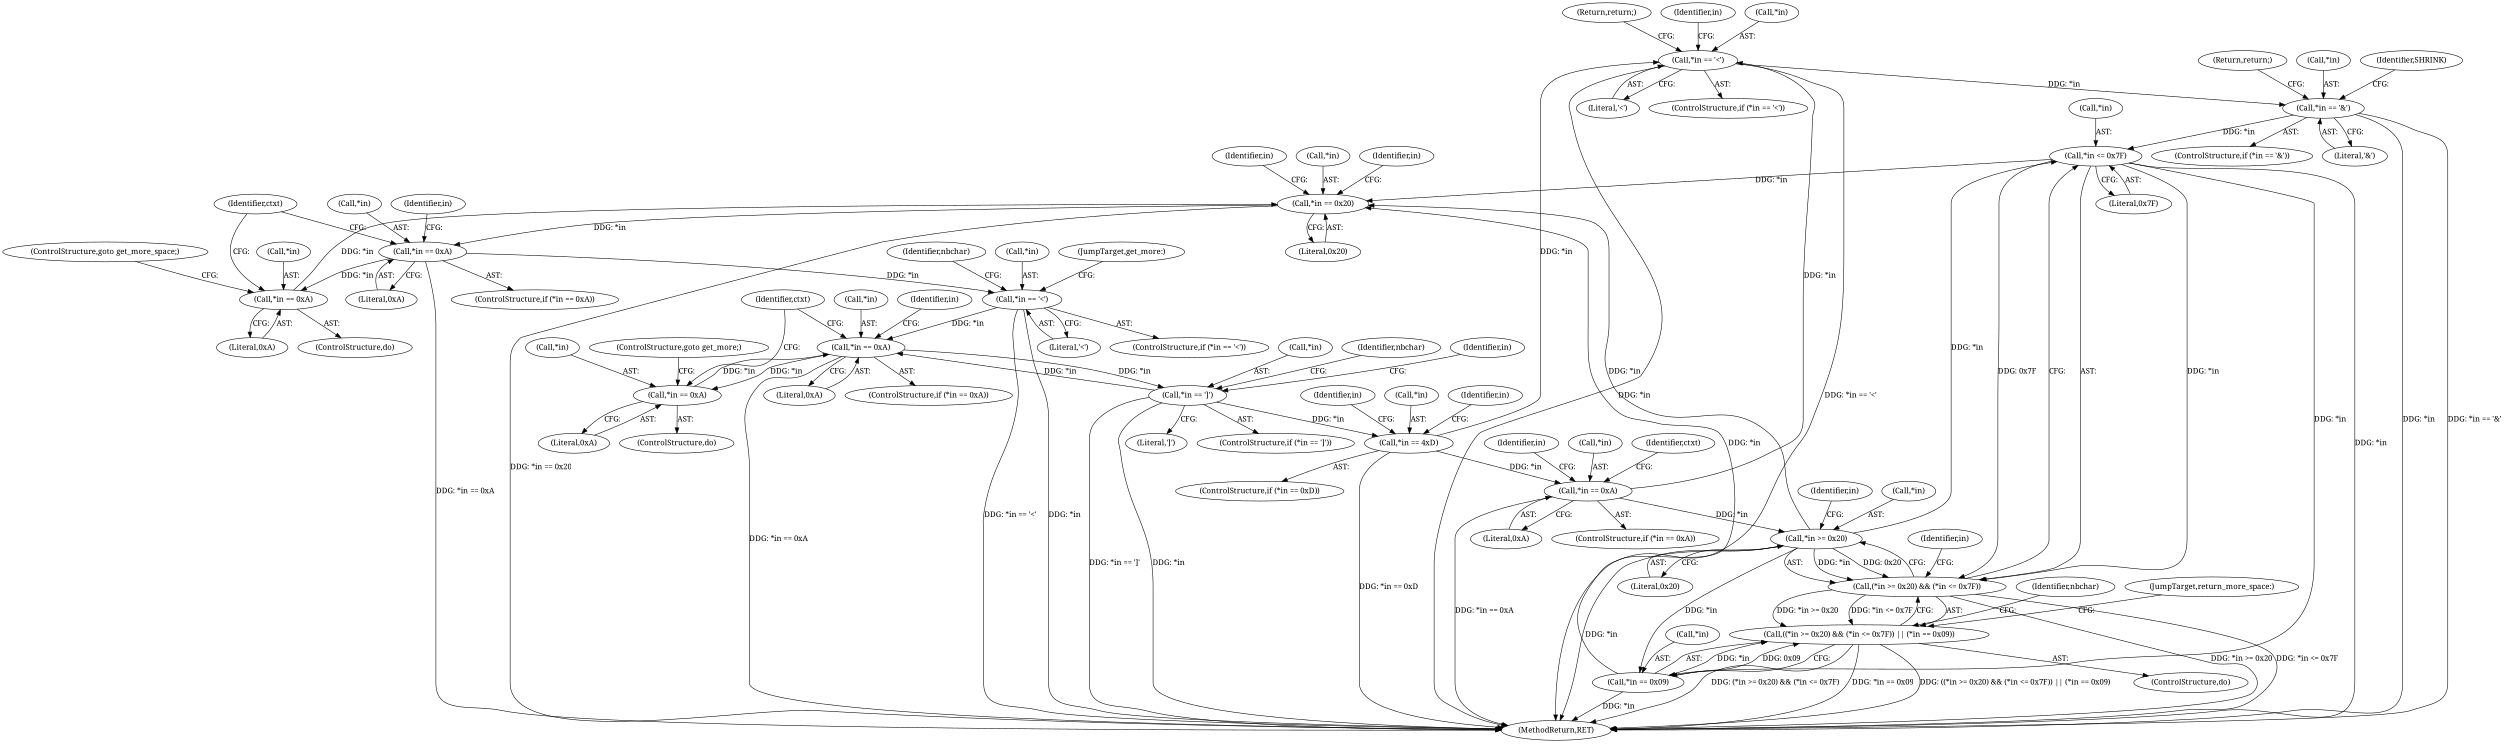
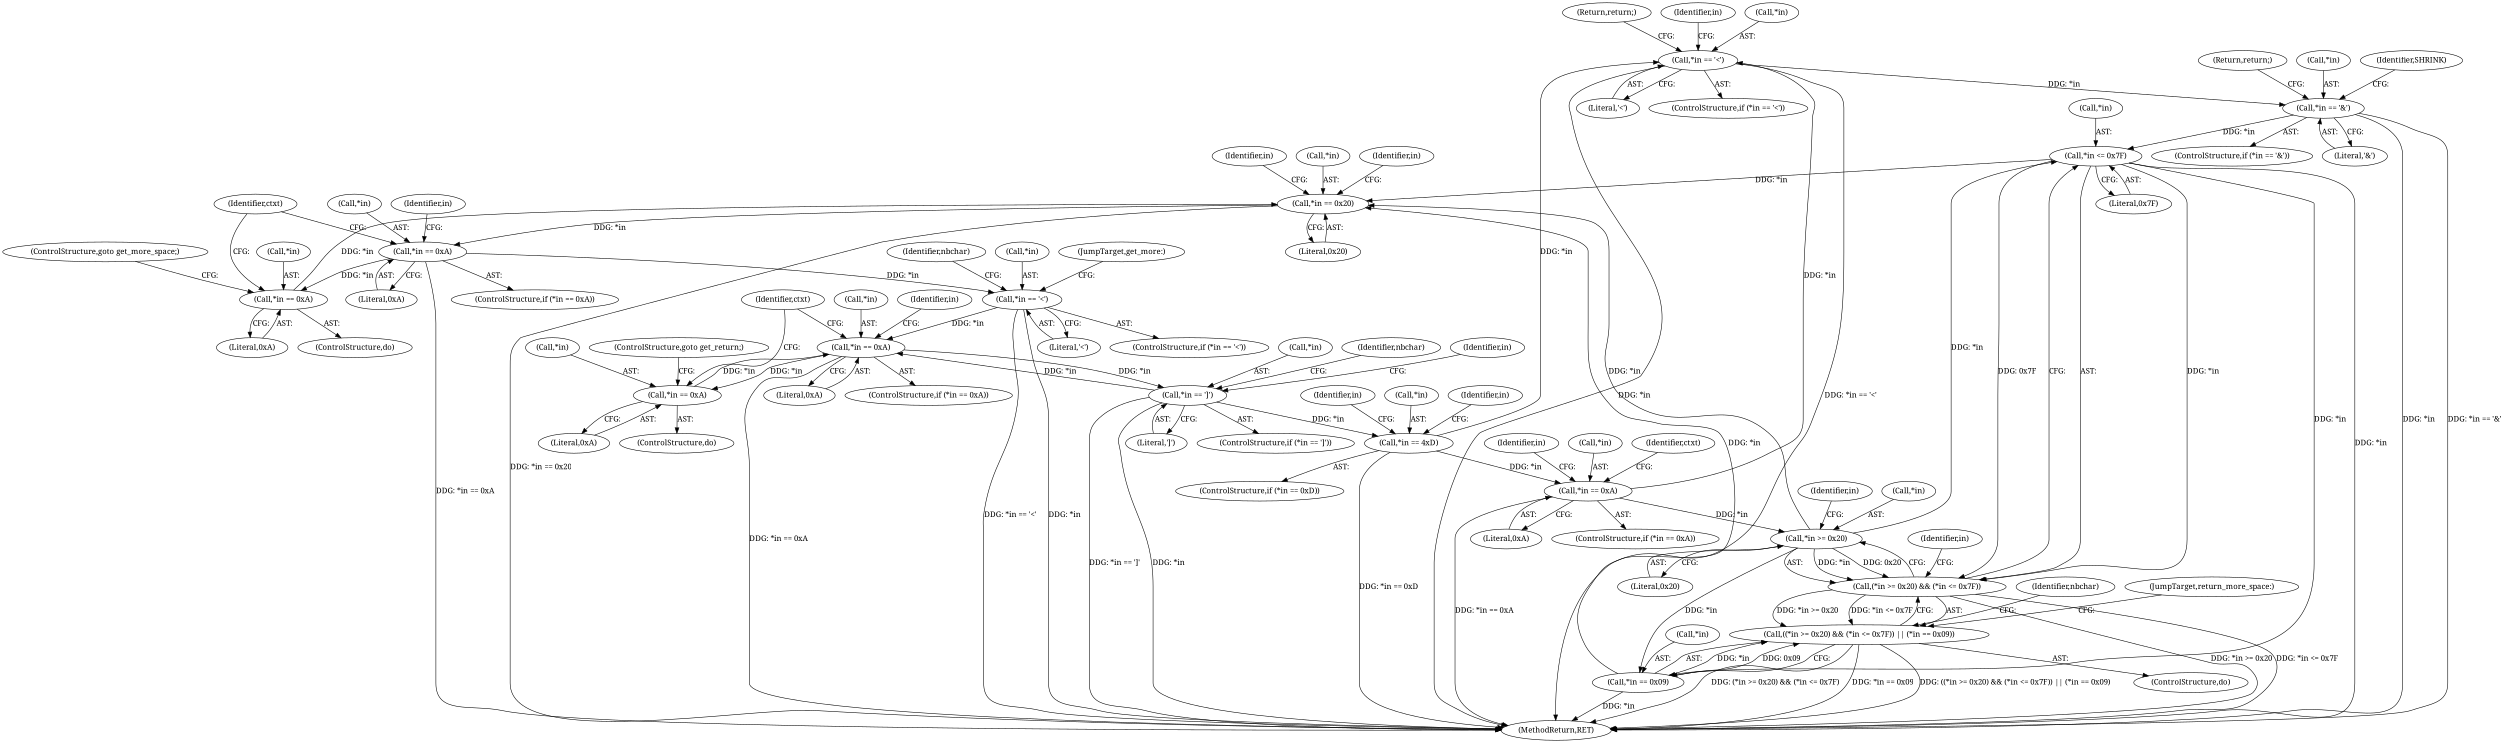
(679, 348) -> (679, 348)
none -> (1153, 419)
(1623, 567) -> none
